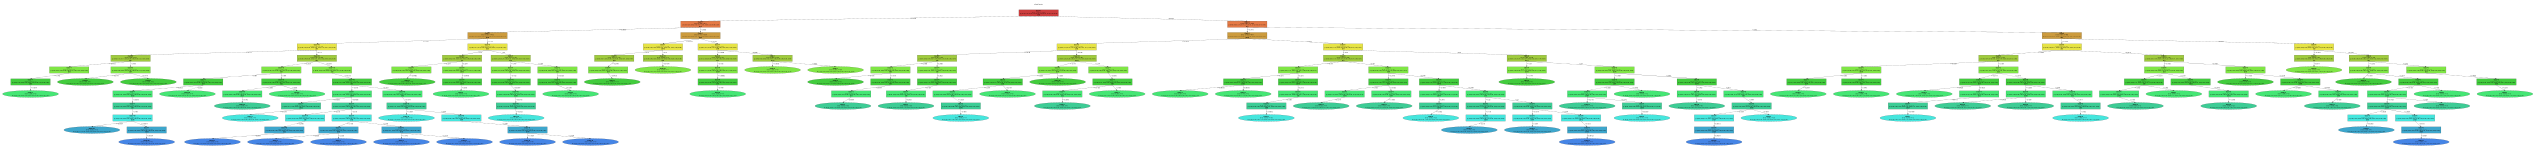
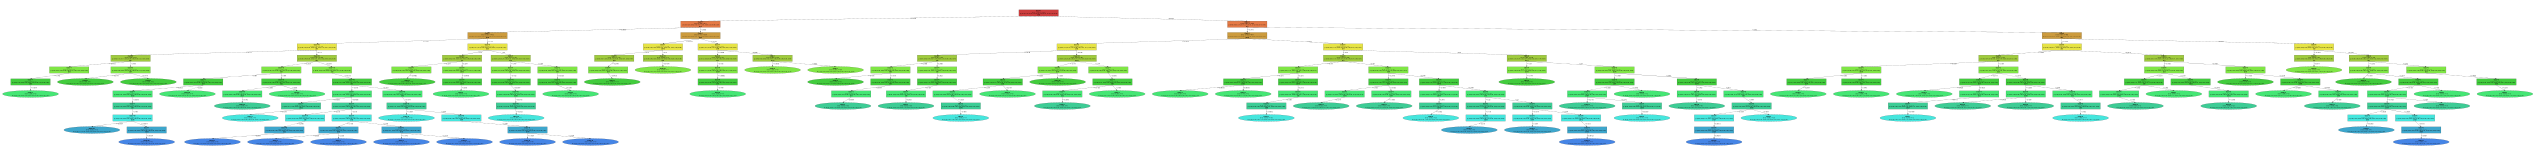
(1039, 4) -> none
